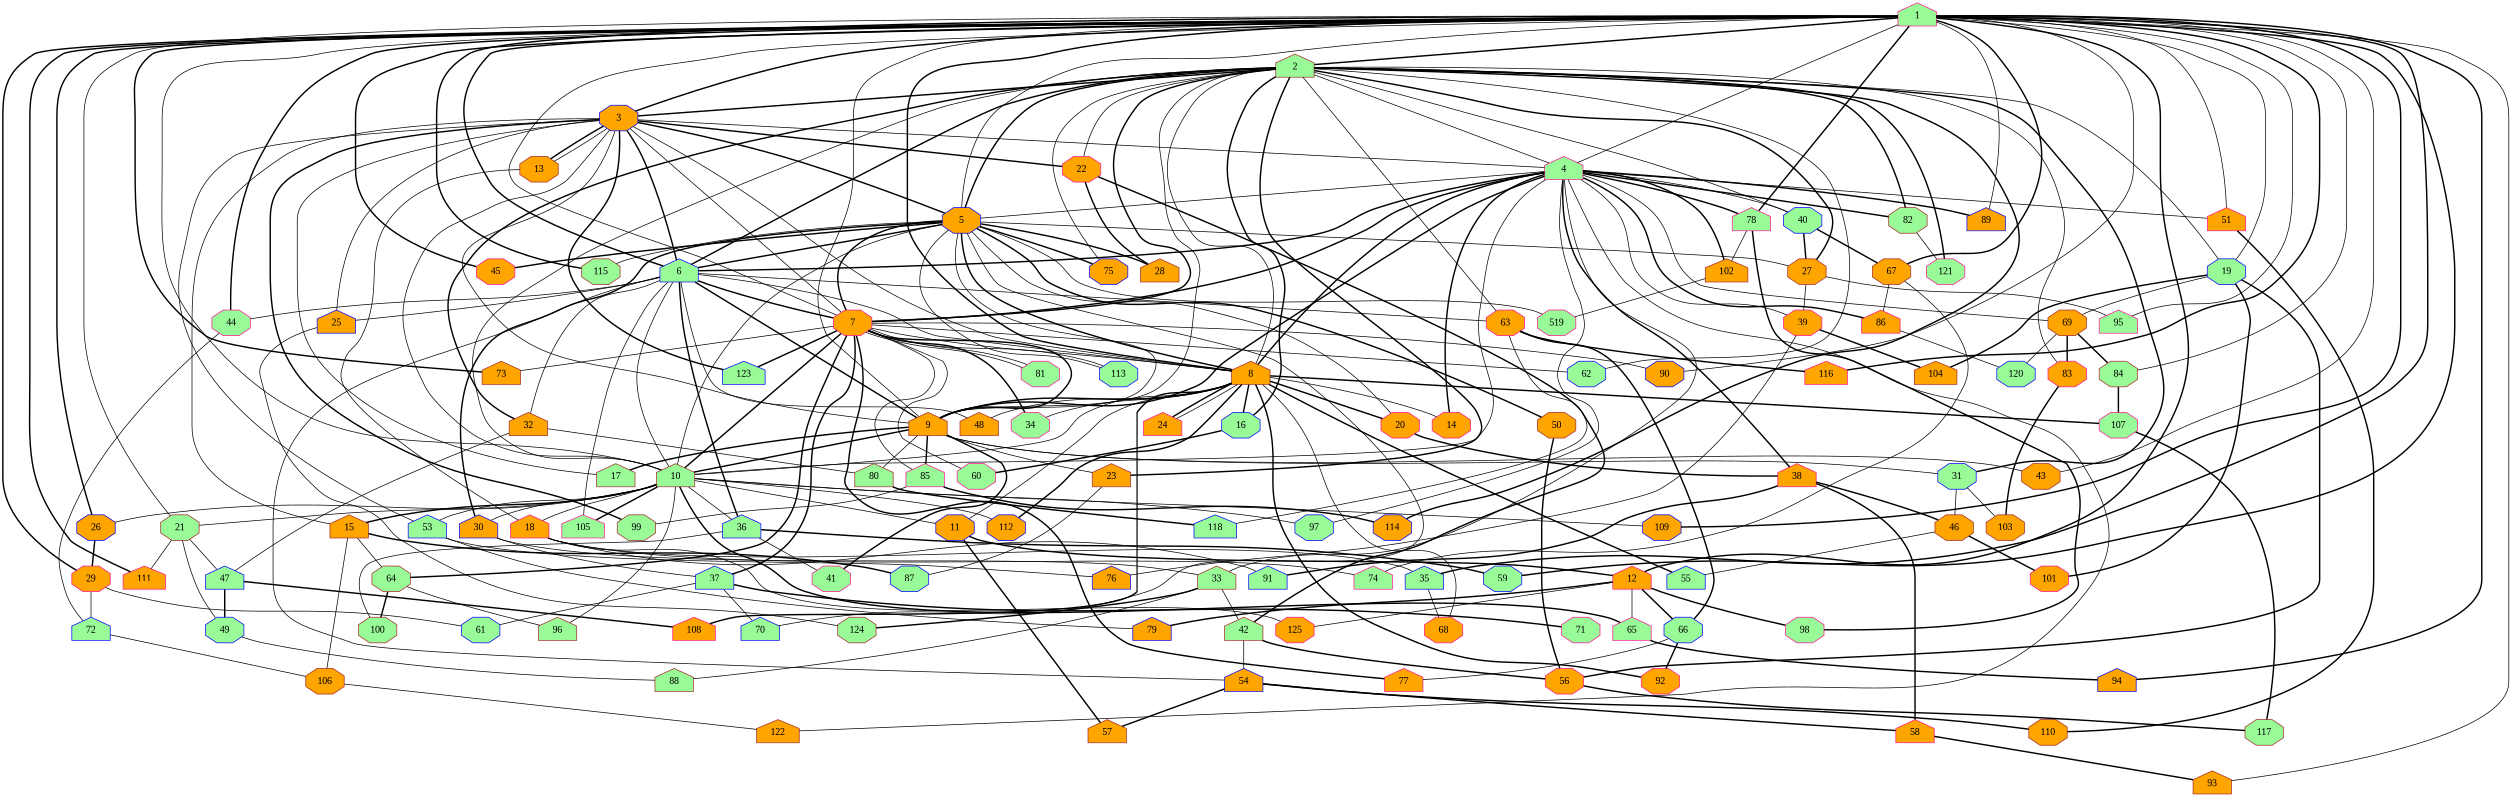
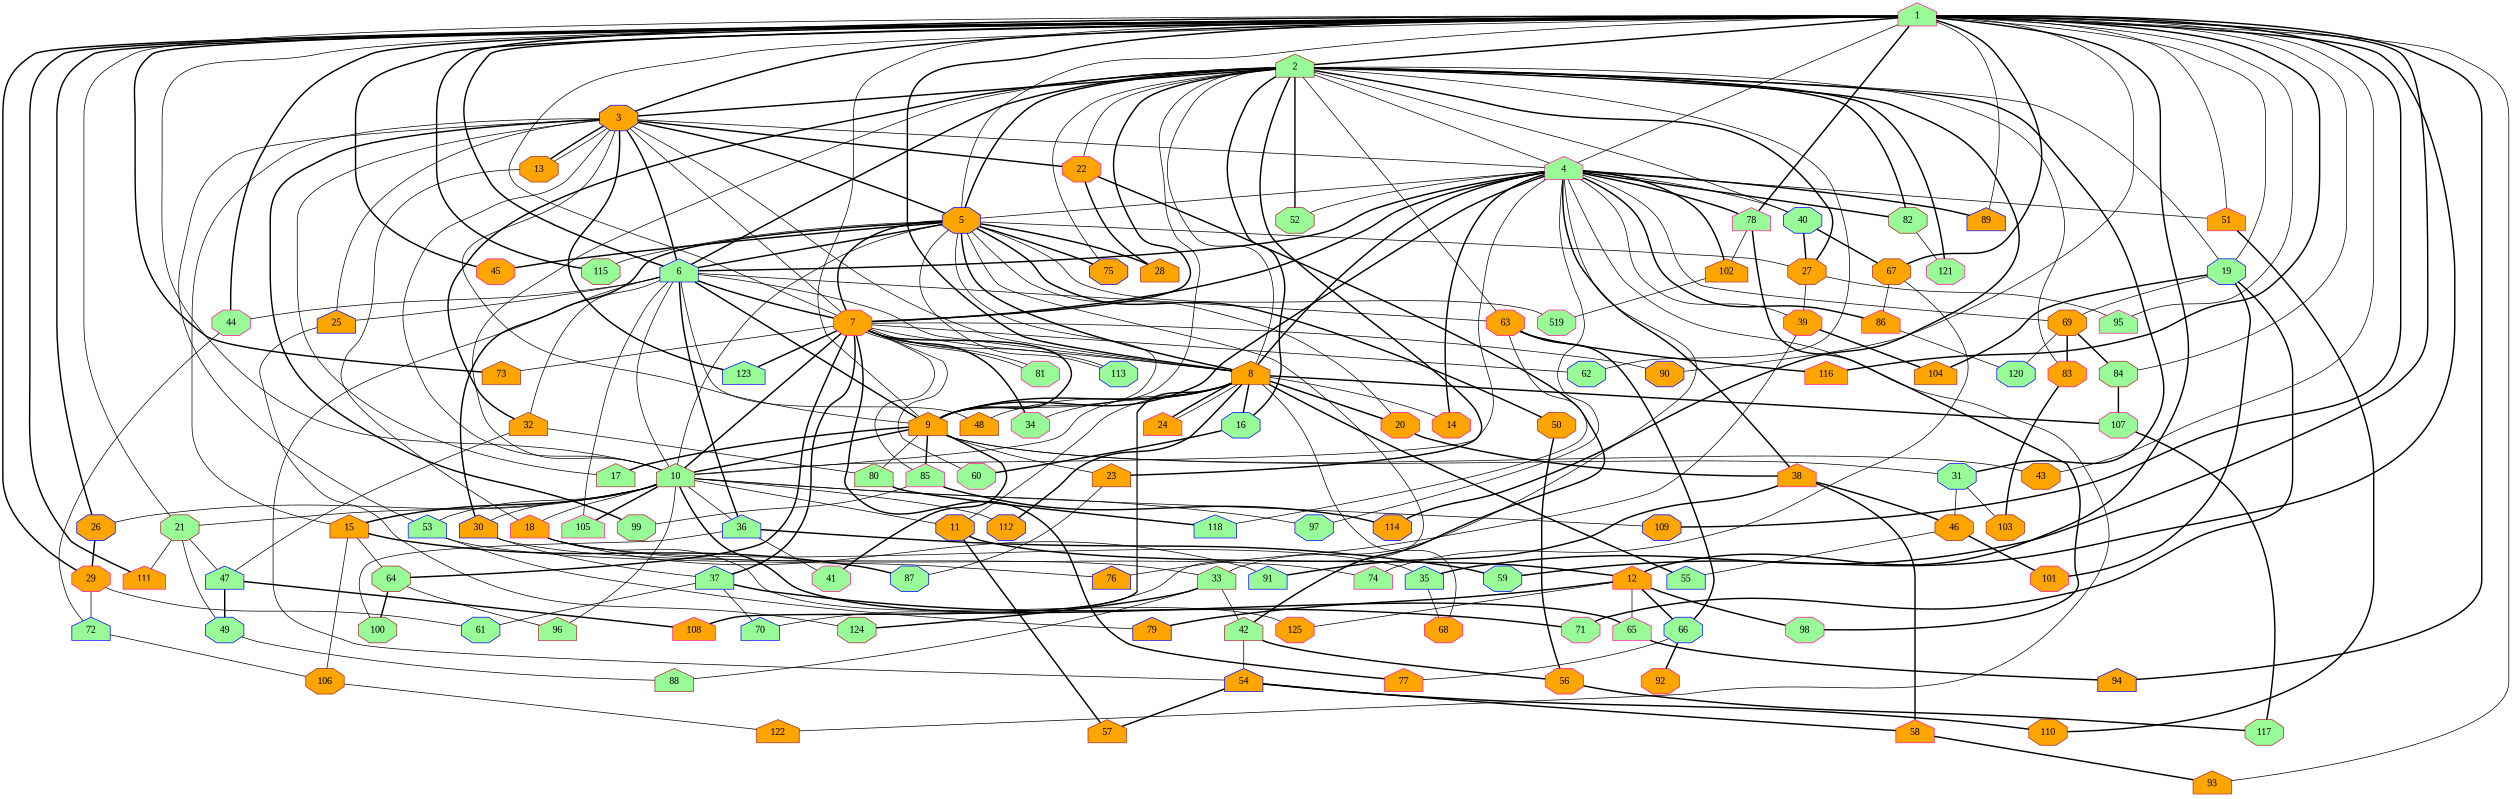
none -> (1295, 220)
(1358, 616) -> none
(2125, 638) -> (2045, 597)
